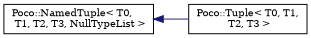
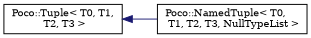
(176, 19) -> (145, 19)
